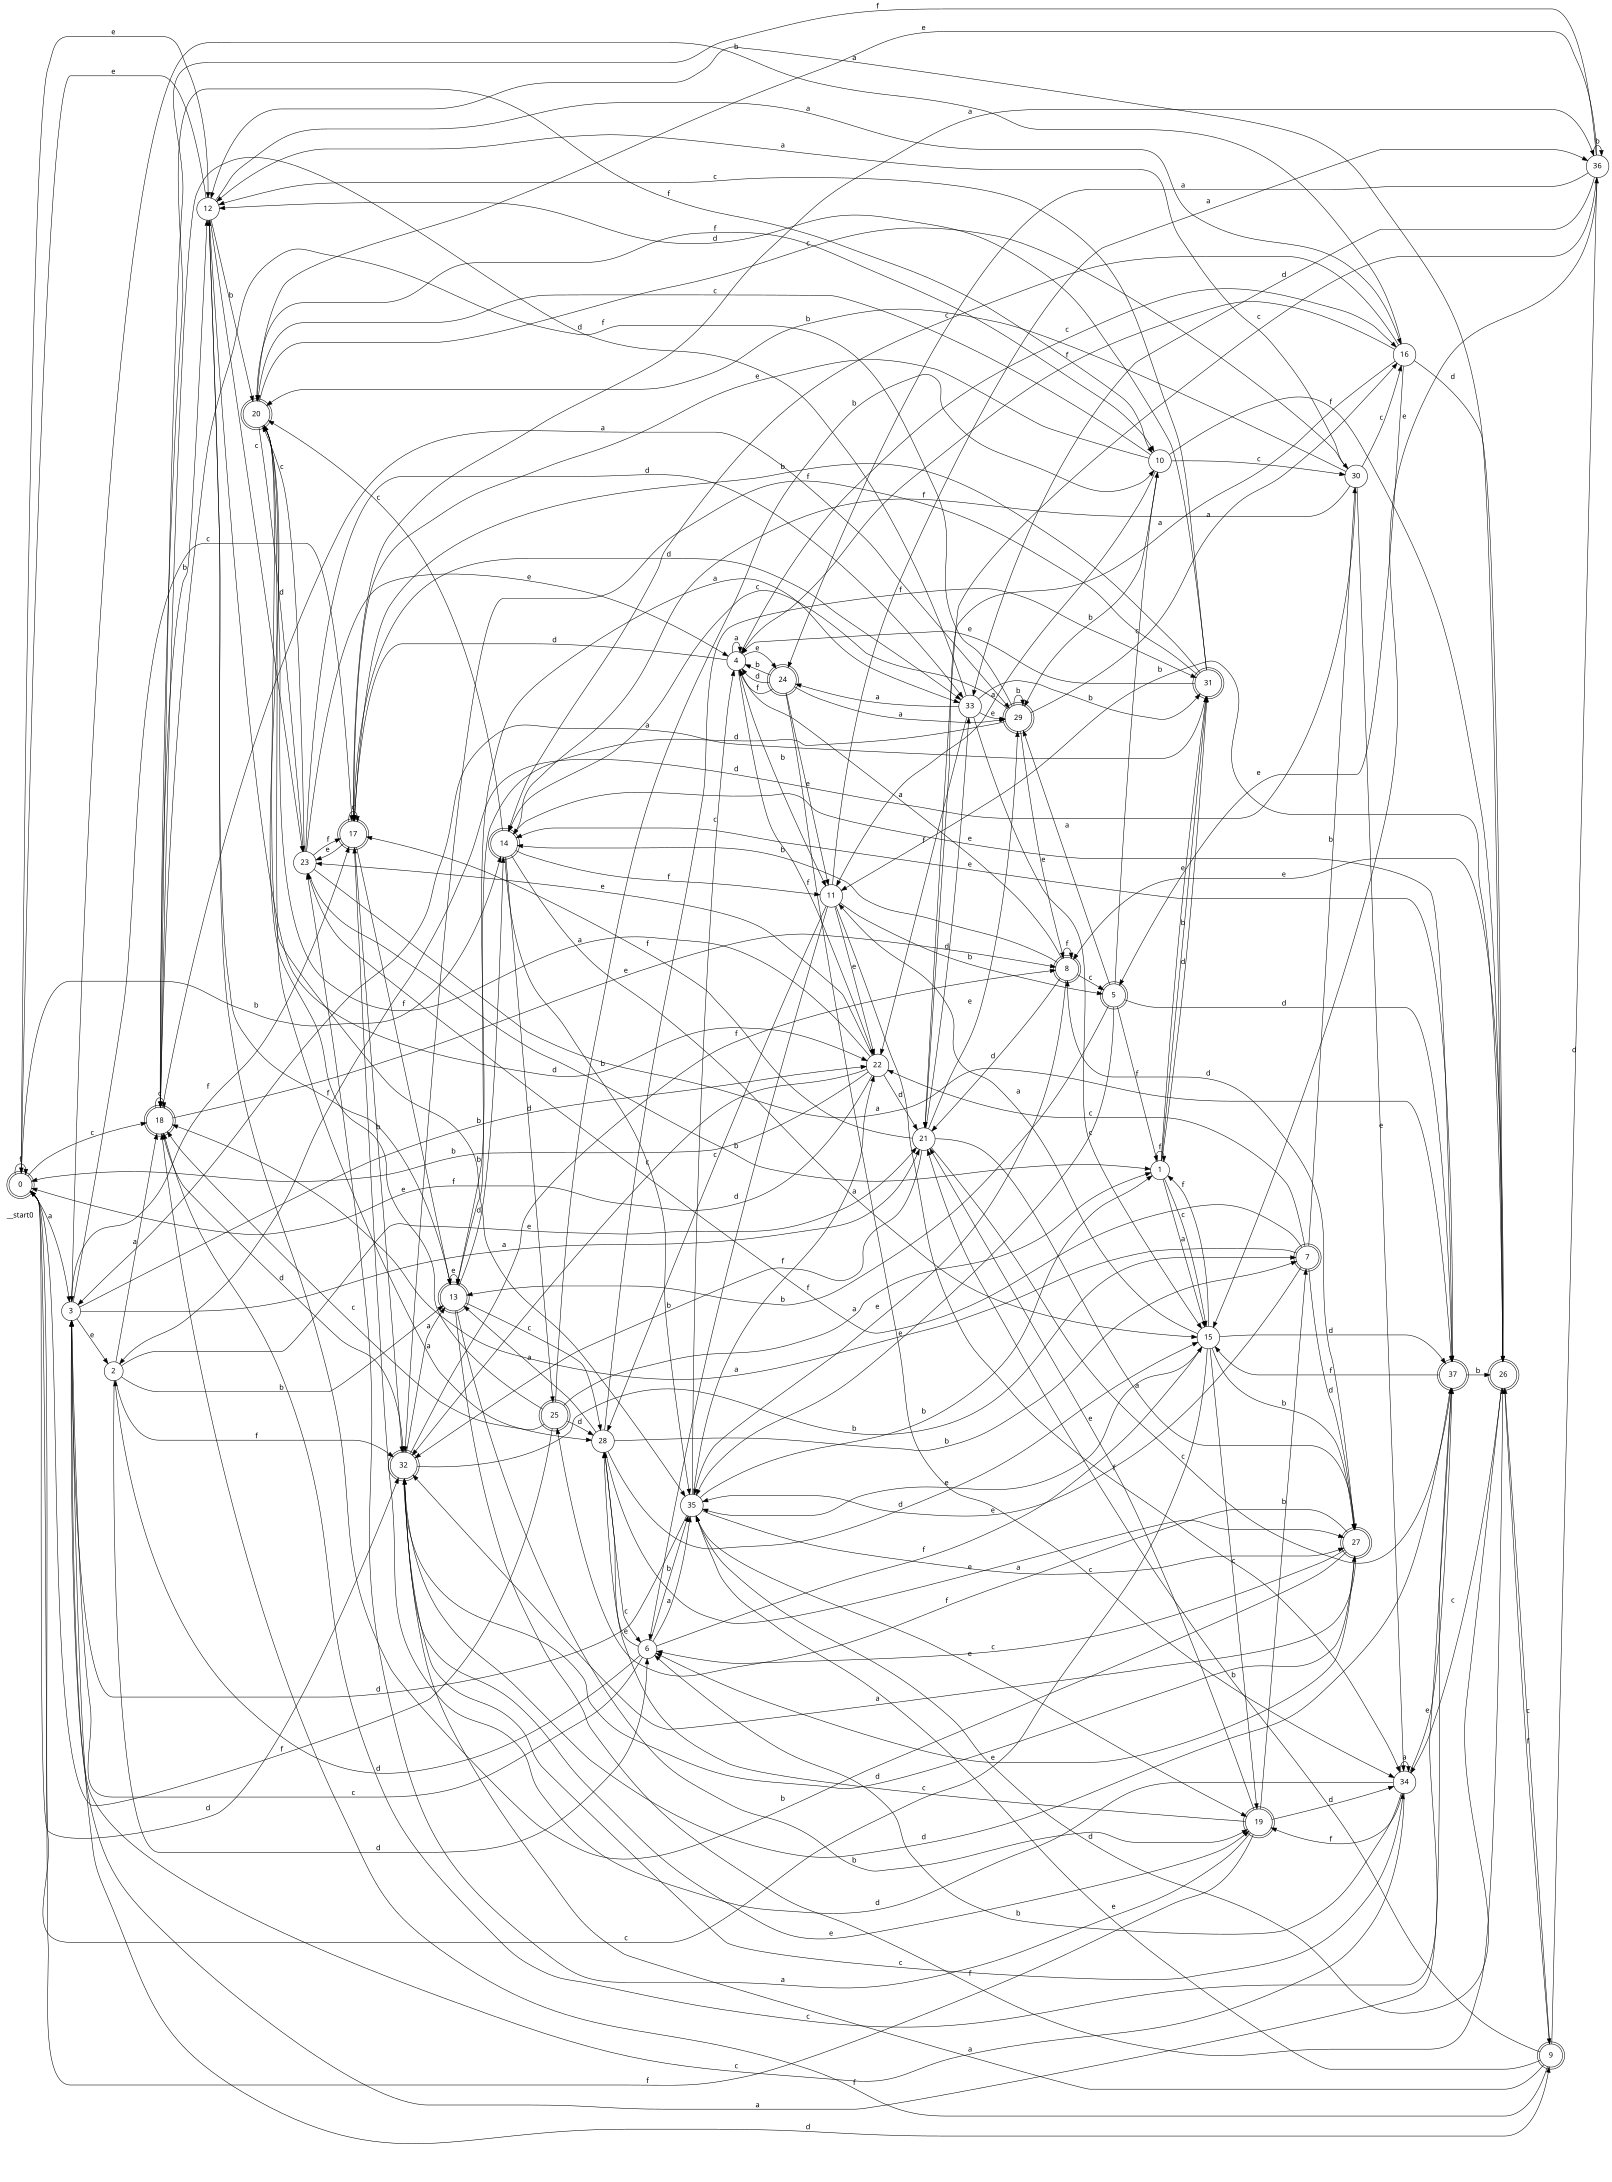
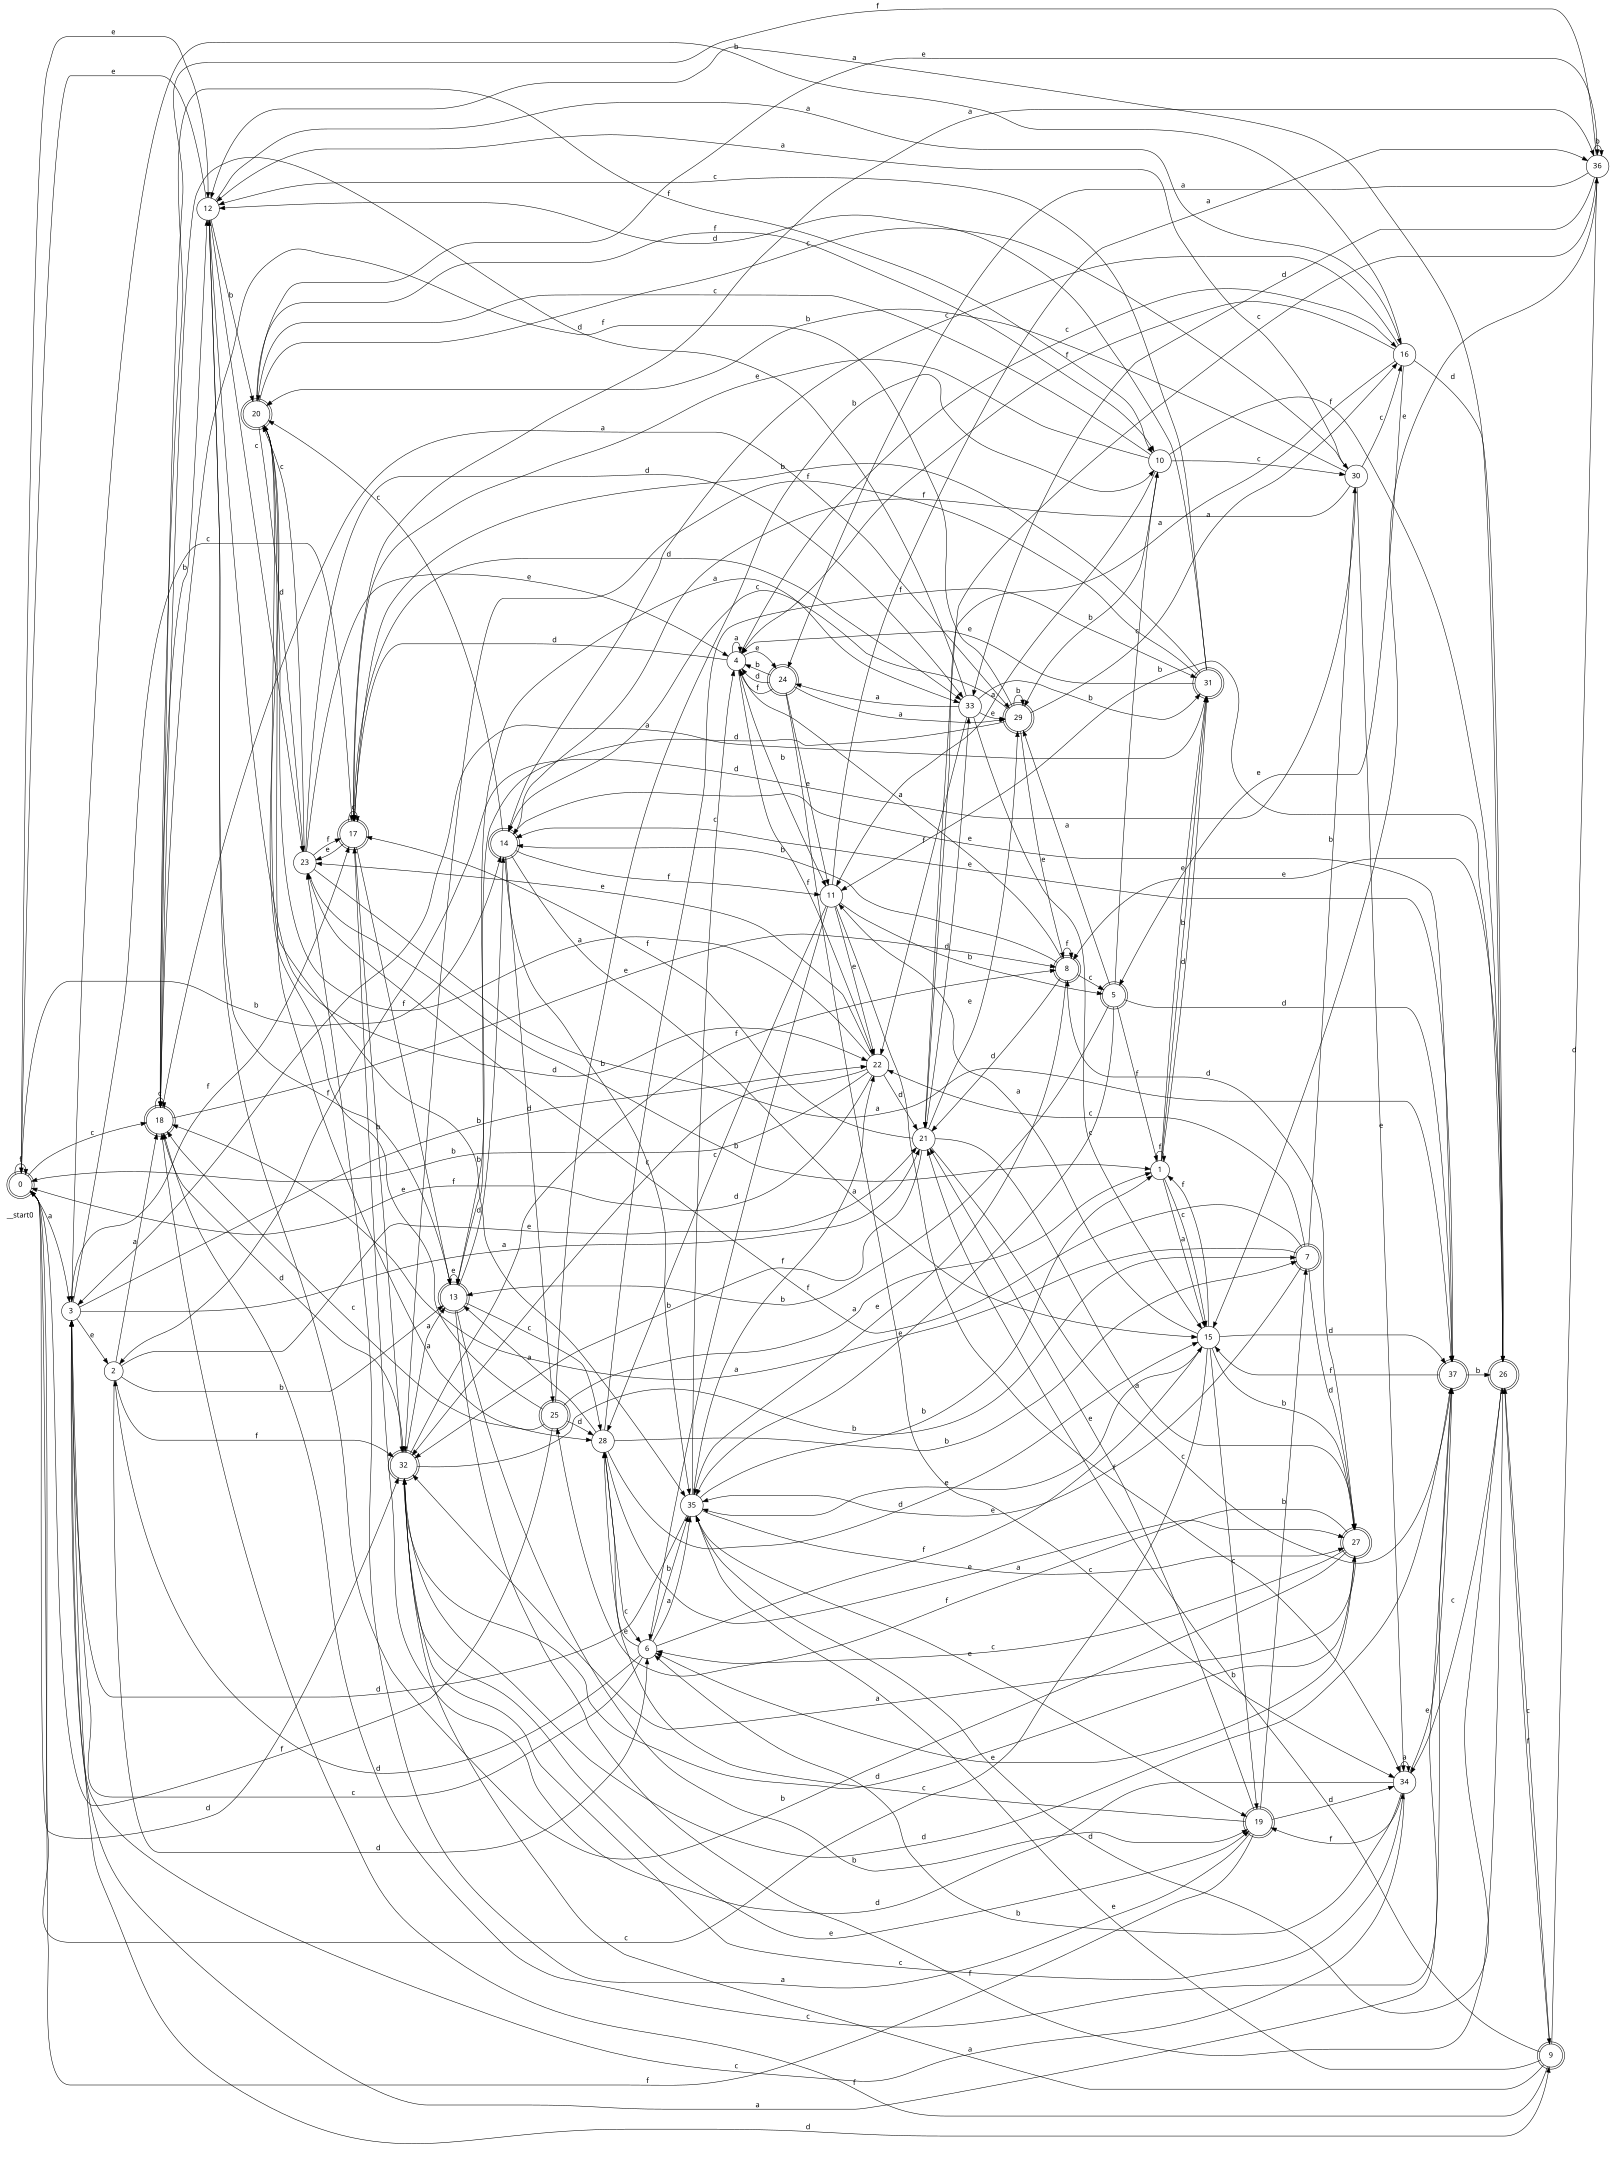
(905, 36) -> (883, 61)
